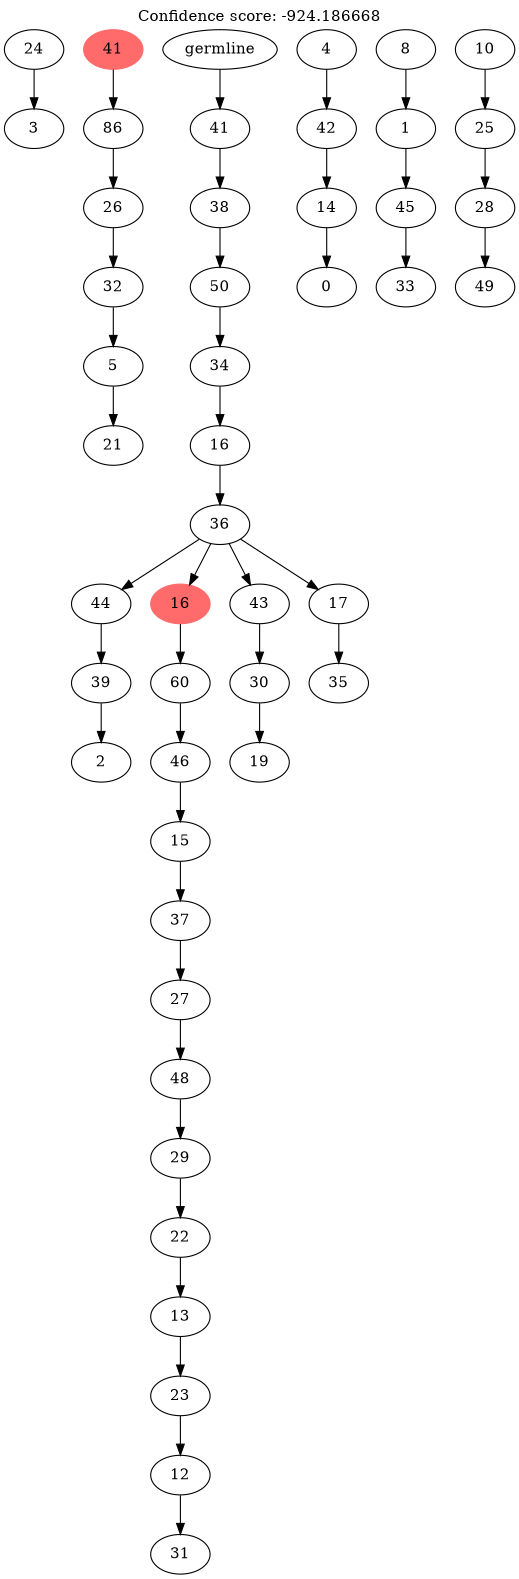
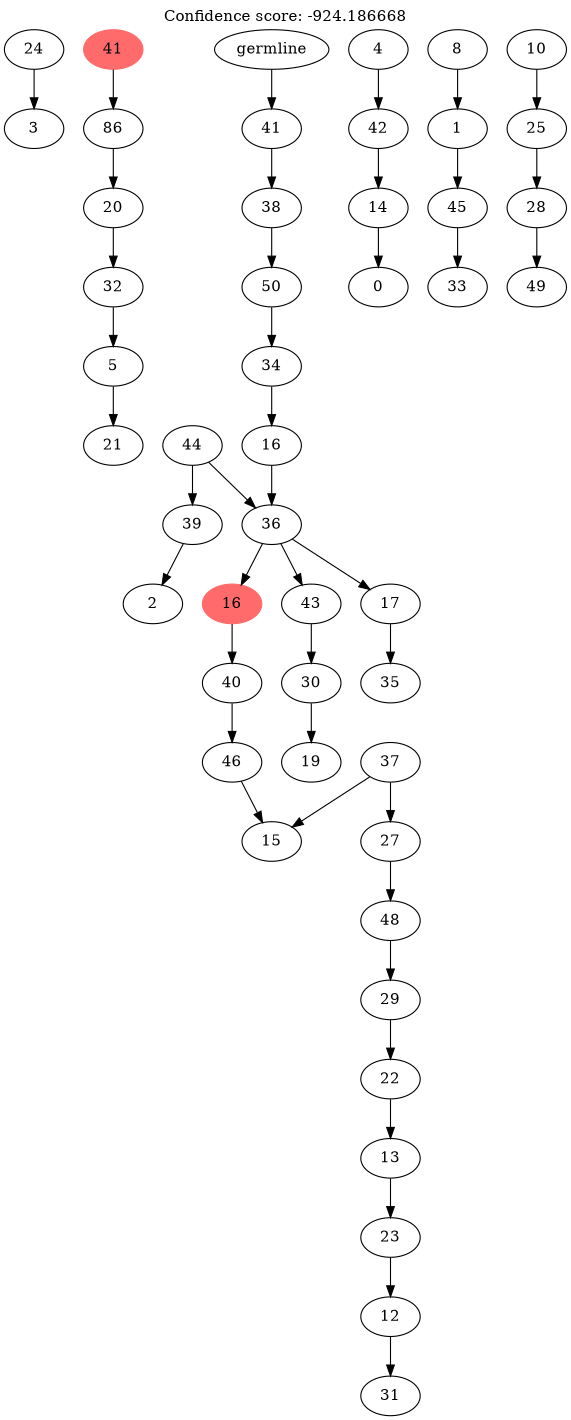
(113, 208) -> (113, 208)
(165, 561) -> (228, 481)
(180, 683) -> (232, 683)
(180, 876) -> (336, 799)
